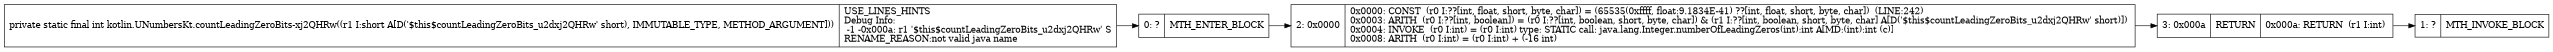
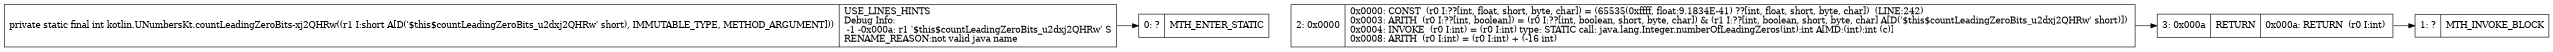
(1217, 25) -> (1217, 25)
(2327, 25) -> (2327, 25)
(1277, 26) -> none
